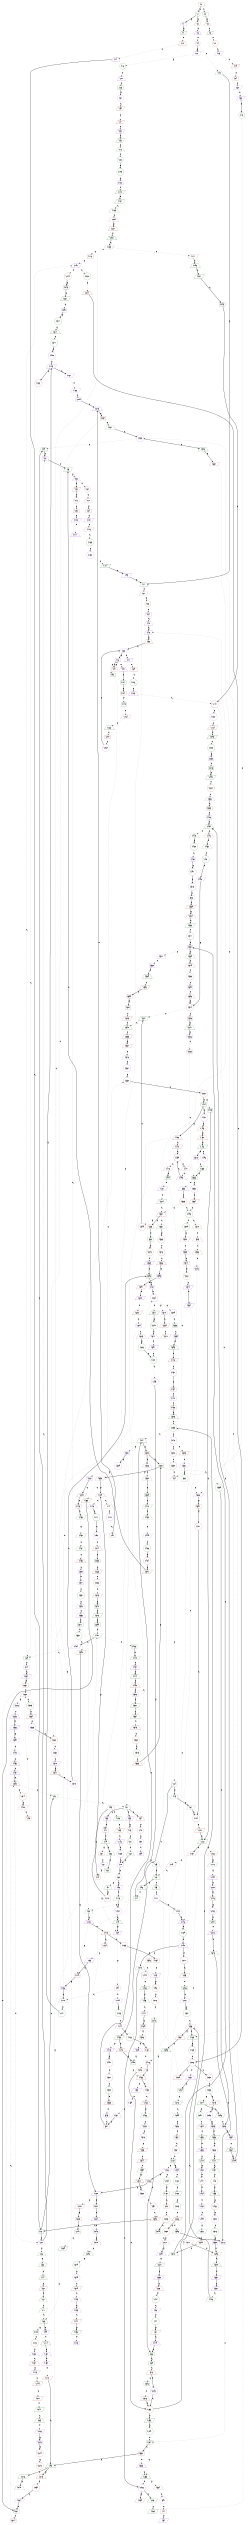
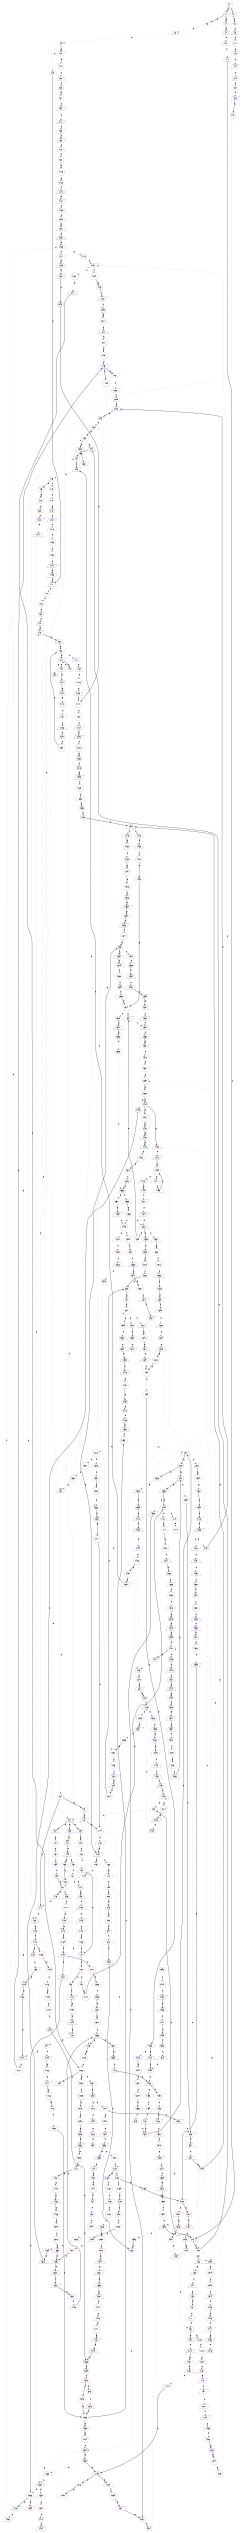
(200, 1152) -> (135, 1164)
(96, 1840) -> (80, 1892)
